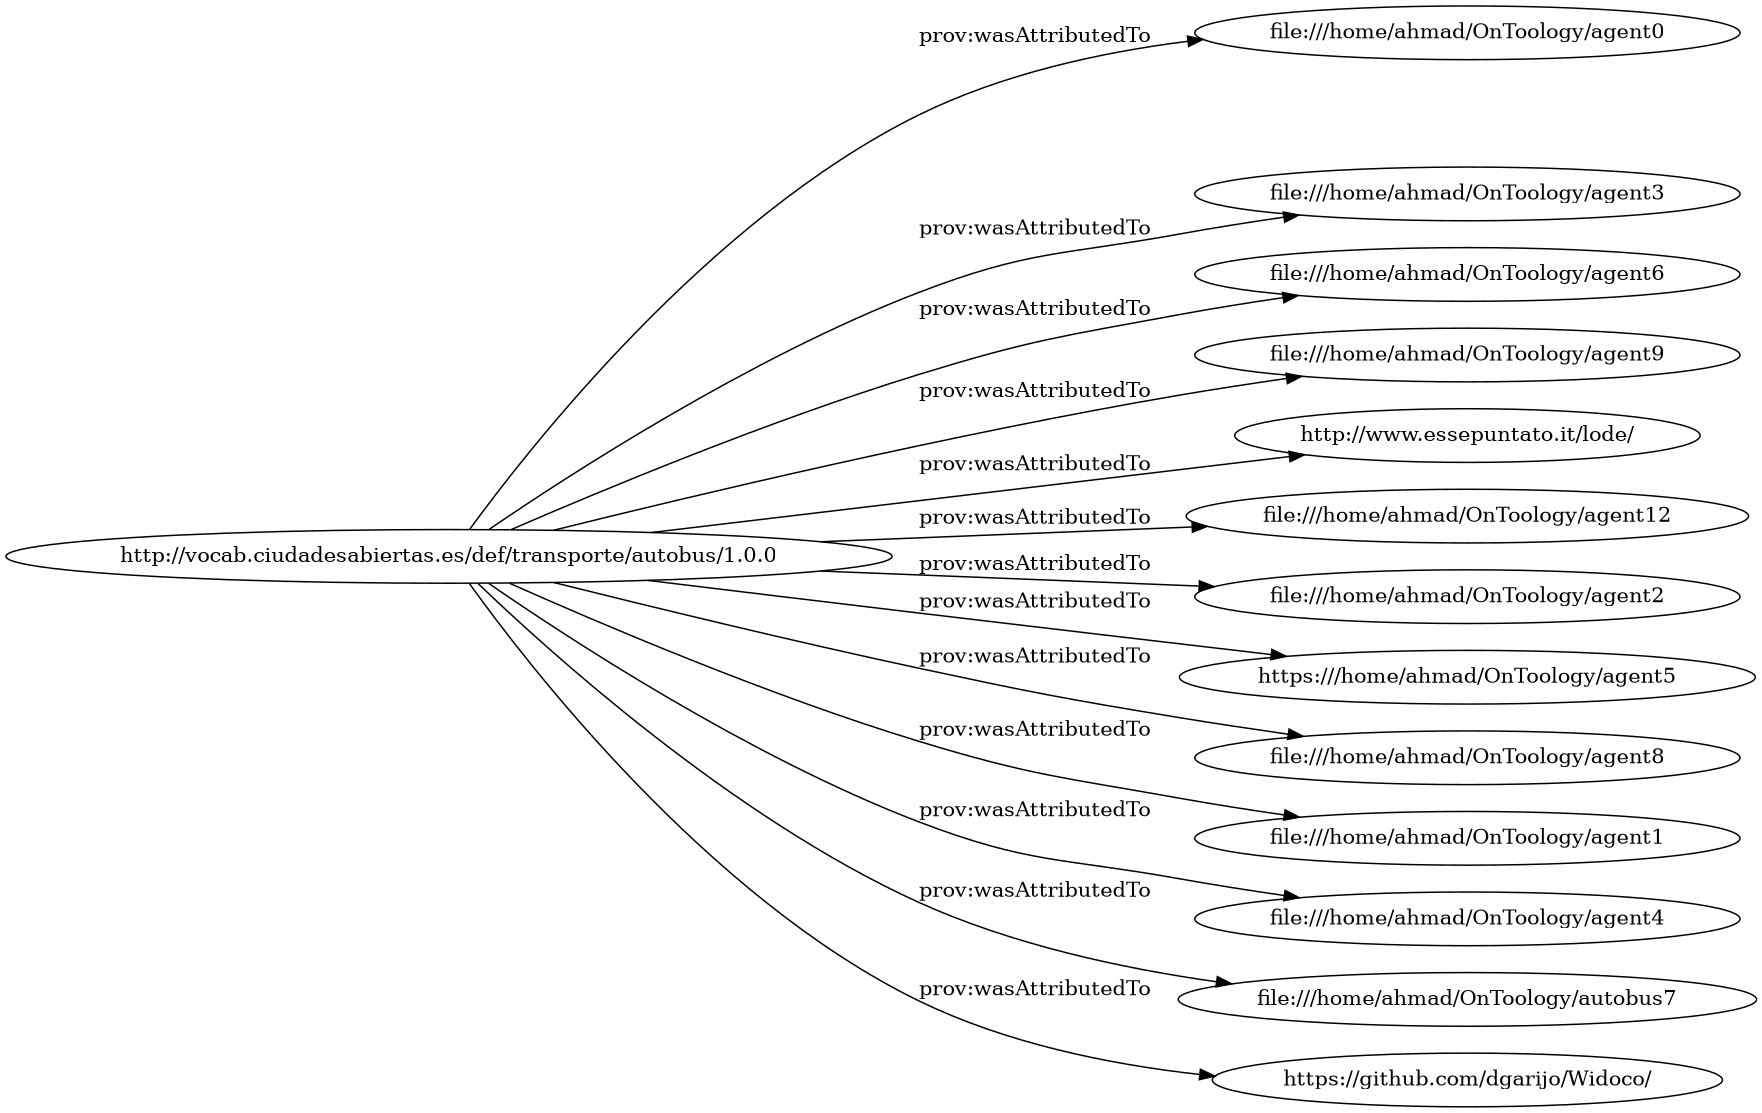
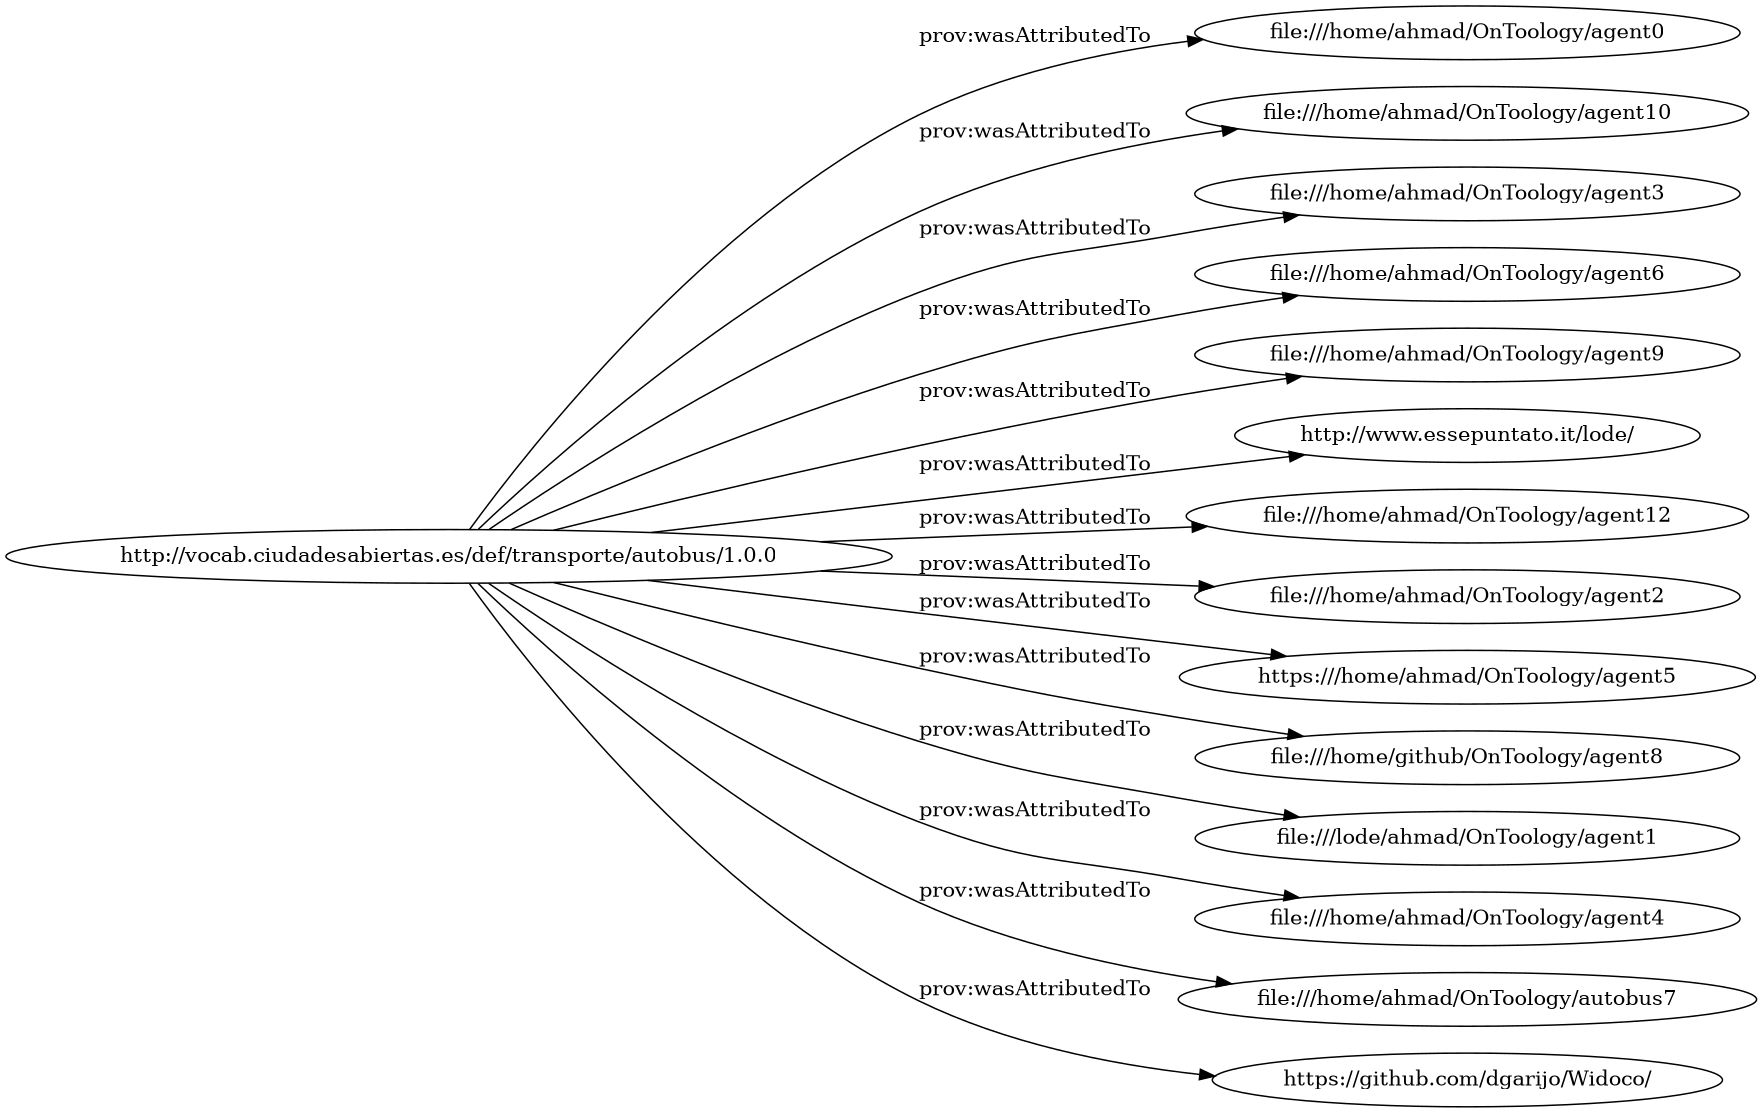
none -> (1467, 113)
(1467, 758) -> (1467, 758)
(1467, 838) -> (1467, 838)
